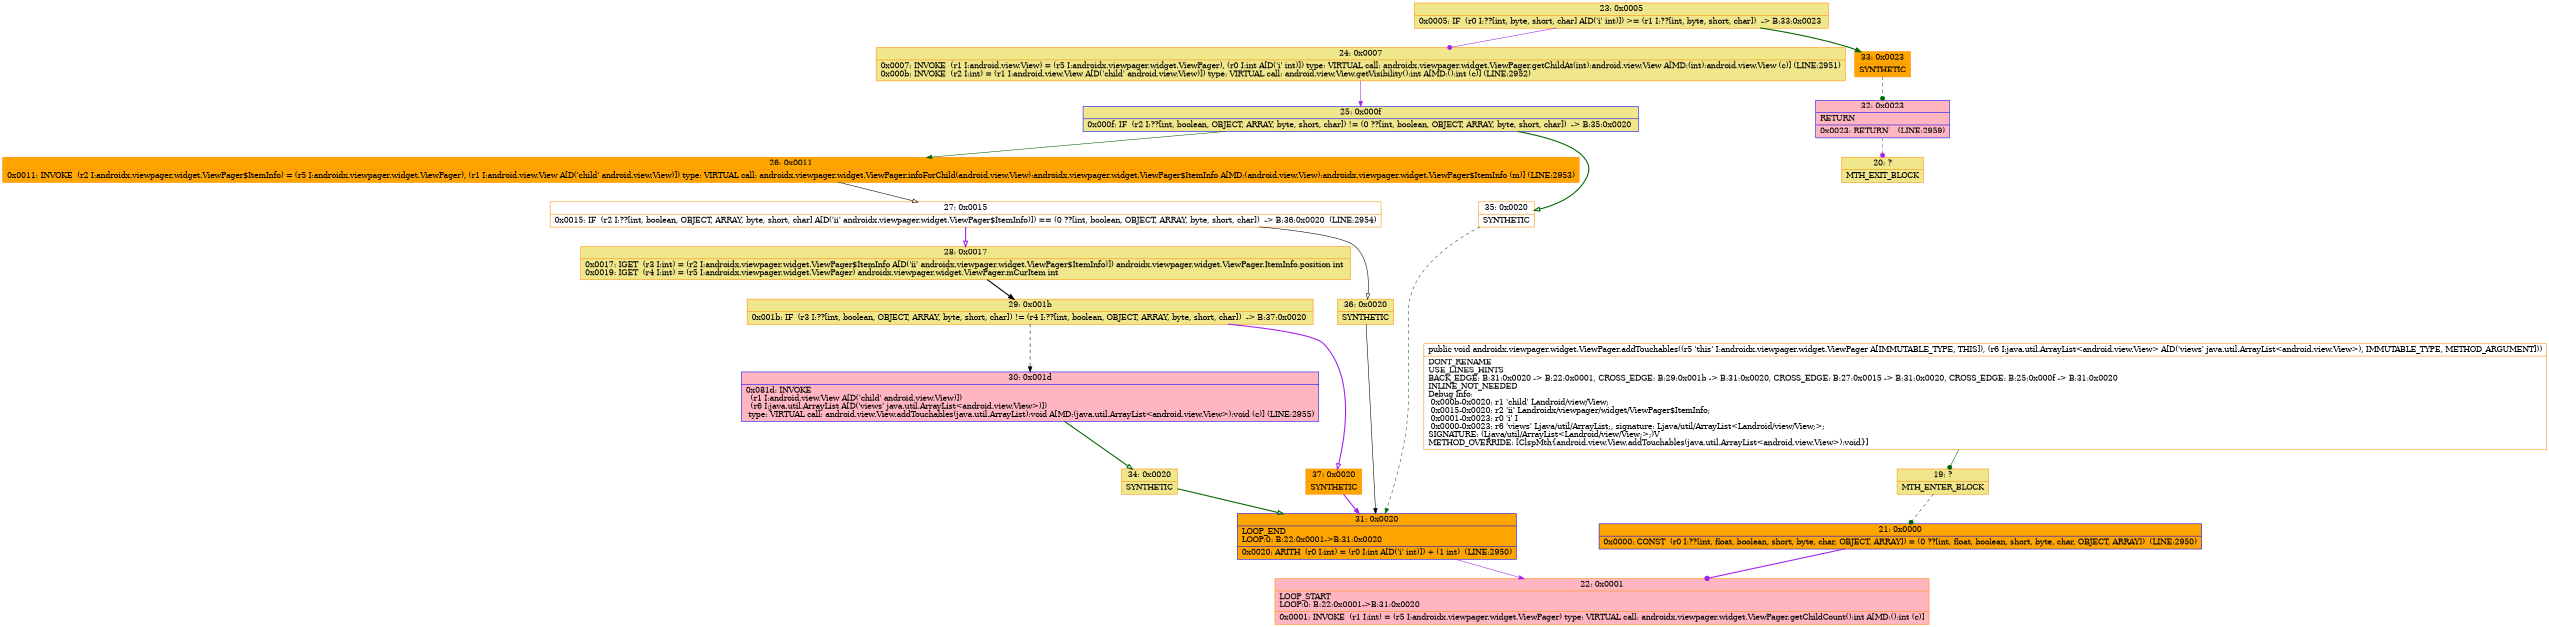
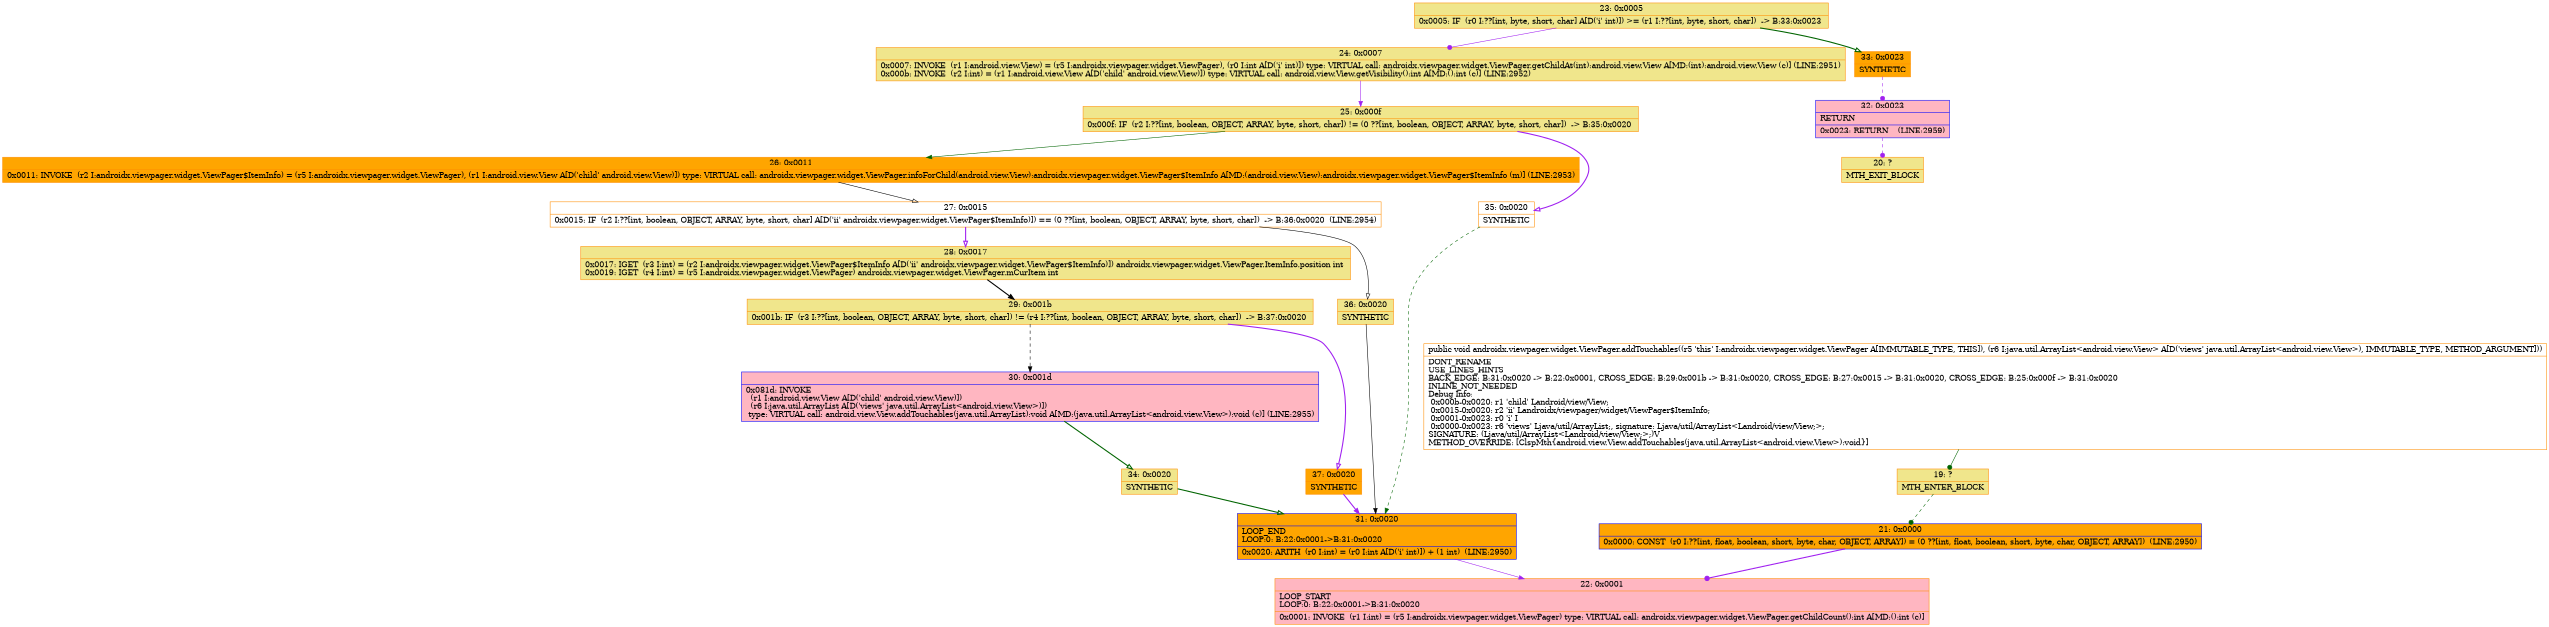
(1808, 37) -> (1808, 37)
(1883, 86) -> (1883, 86)
(1361, 119) -> (1361, 119)
(1586, 160) -> (1586, 160)
